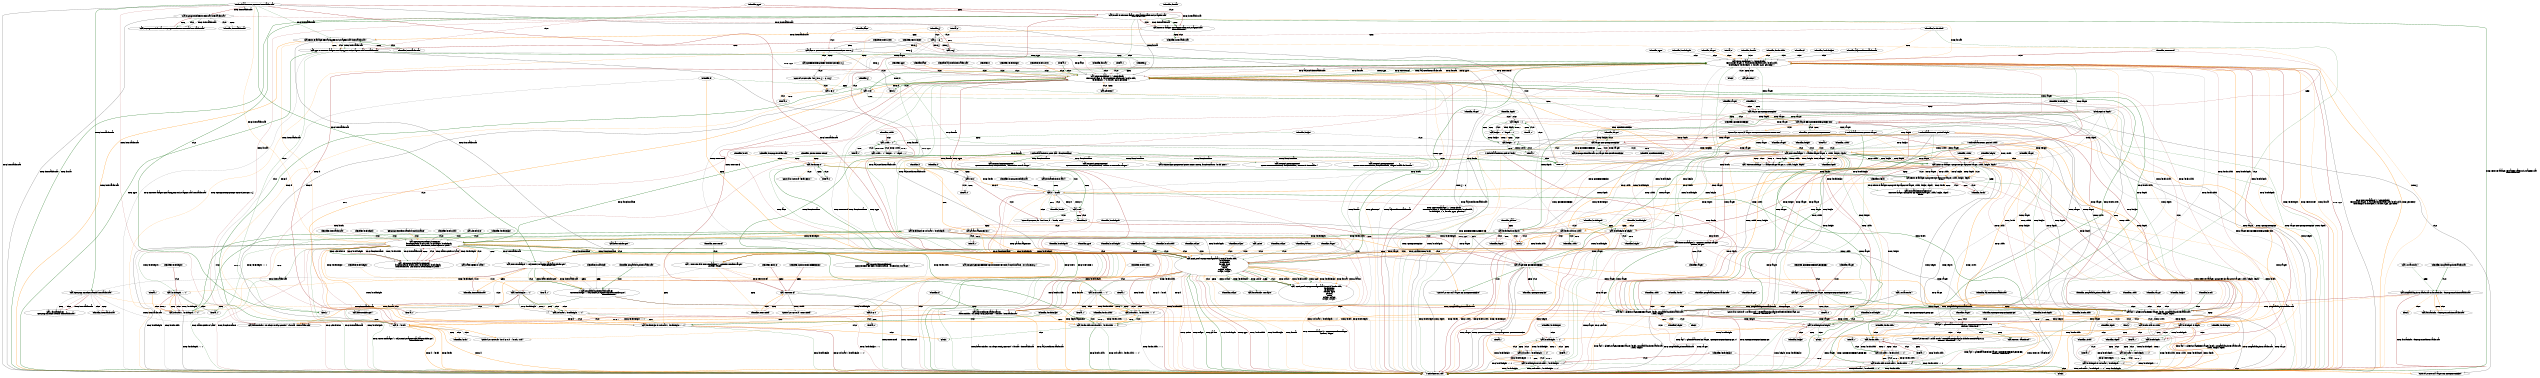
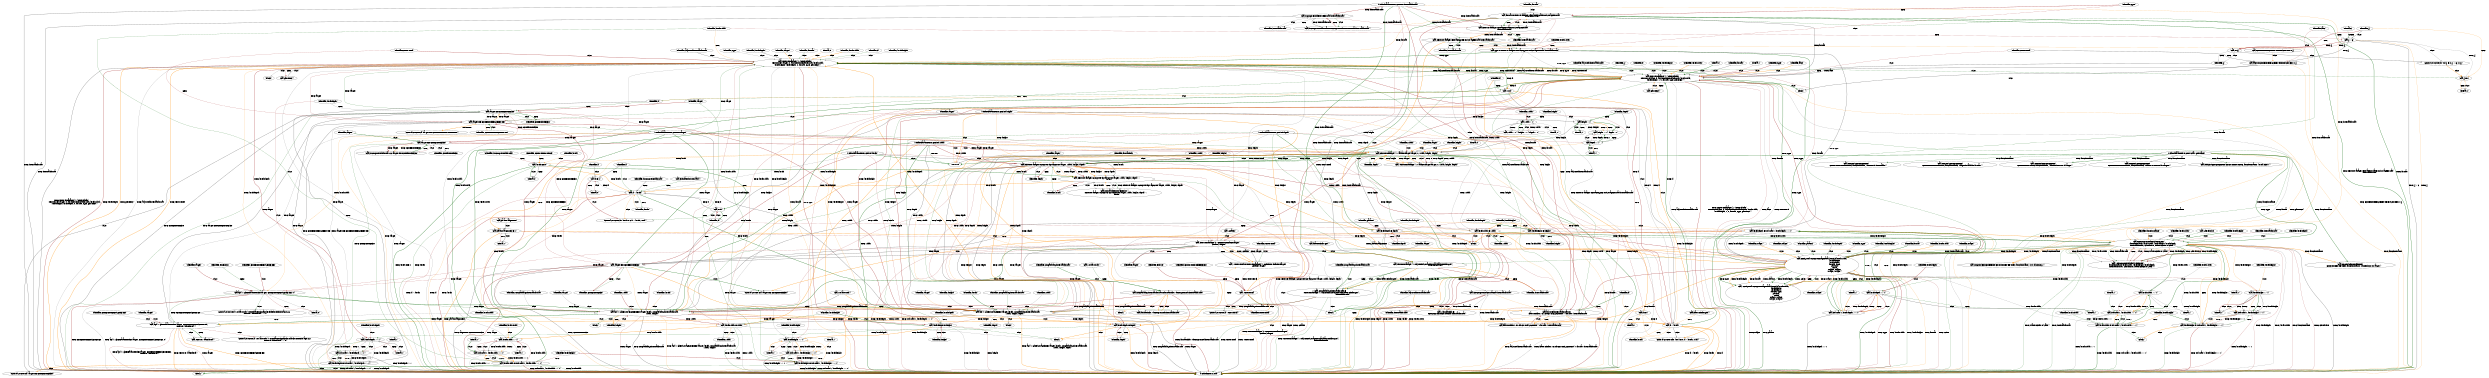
(913, 24) -> (1027, 156)
(948, 35) -> (2351, 35)
(885, 53) -> none
(900, 56) -> (2433, 50)
(827, 57) -> none
(818, 71) -> (2330, 57)
(95, 85) -> none
(2102, 112) -> (1274, 133)
(1790, 127) -> (467, 127)
(880, 148) -> (1521, 127)
(1051, 153) -> (2186, 153)
(1728, 153) -> (935, 153)
(797, 179) -> none
none -> (507, 221)
(406, 231) -> (2149, 231)
none -> (1230, 231)
(1463, 236) -> (390, 236)
(1257, 244) -> none
none -> (220, 265)
(473, 265) -> none
(1260, 293) -> none
(799, 307) -> (1228, 307)
(1075, 319) -> (454, 319)
(2315, 342) -> (1258, 124)
(2069, 364) -> (901, 370)
